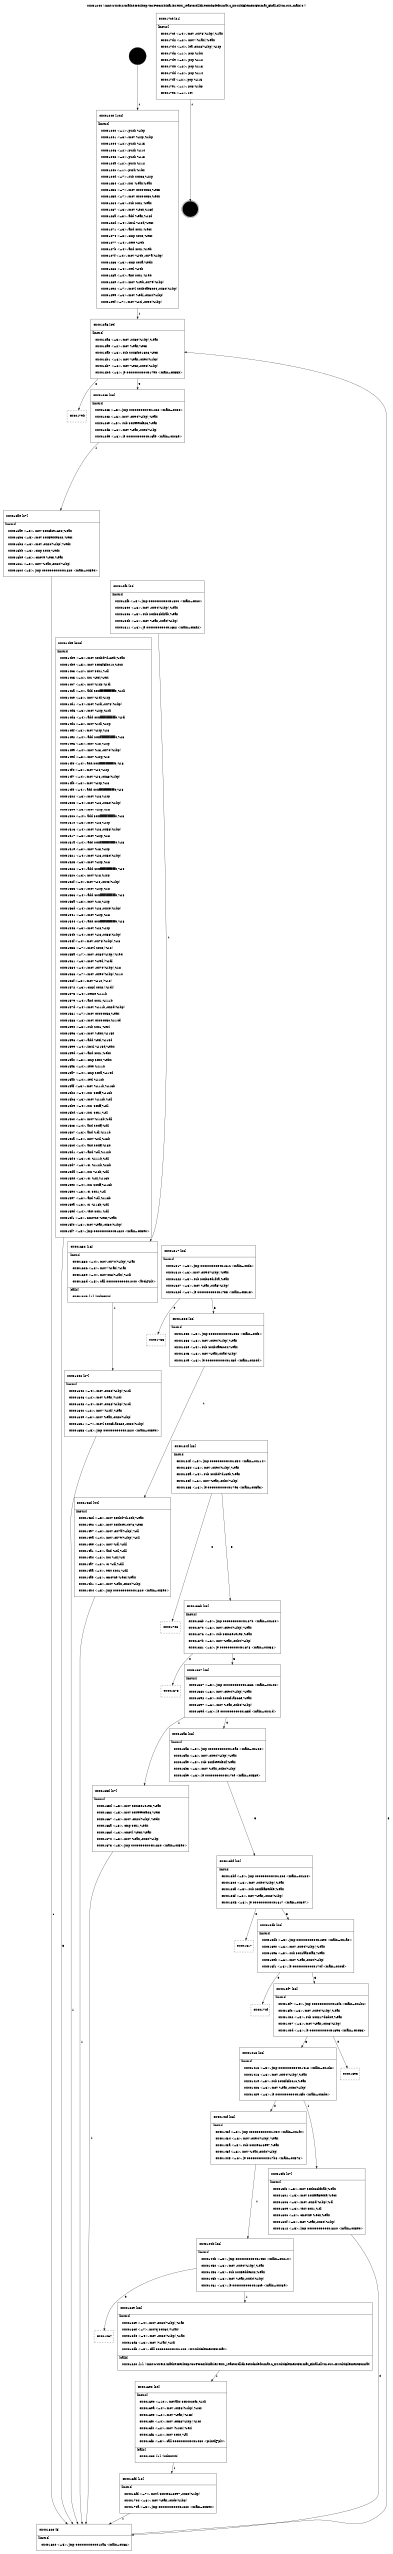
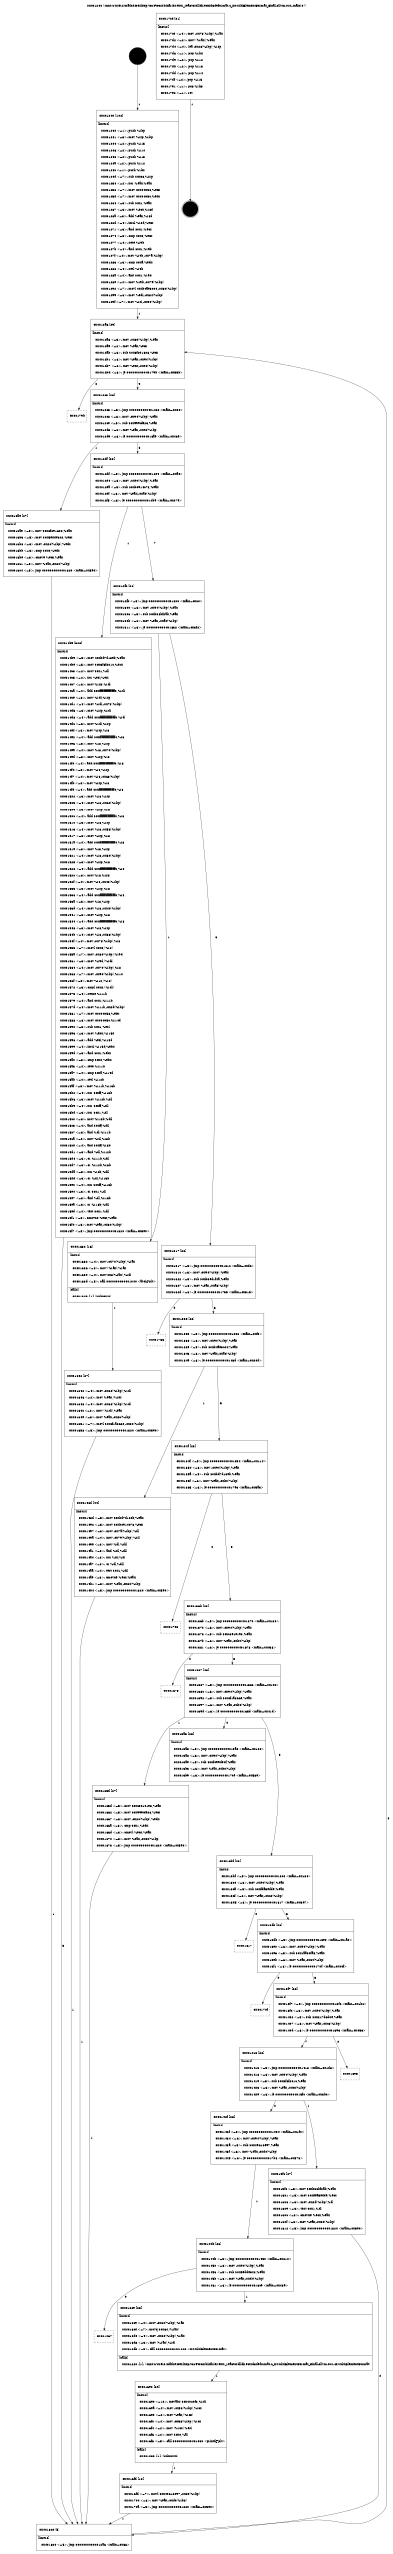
none -> (138, 480)
none -> (210, 937)
none -> (218, 1402)
(241, 1817) -> (278, 1784)
(306, 2042) -> (306, 2042)
